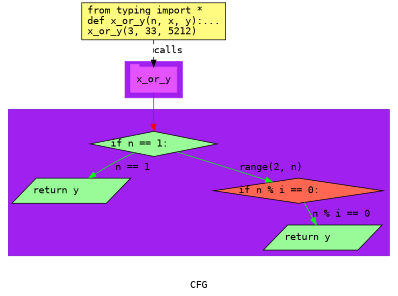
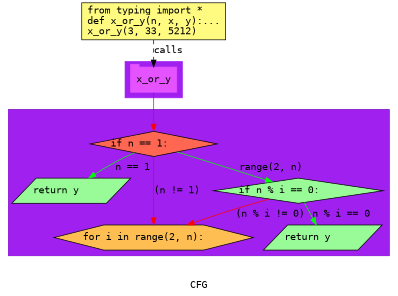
(154, 144) -> (154, 144)
(298, 191) -> (298, 191)
none -> (154, 238)
